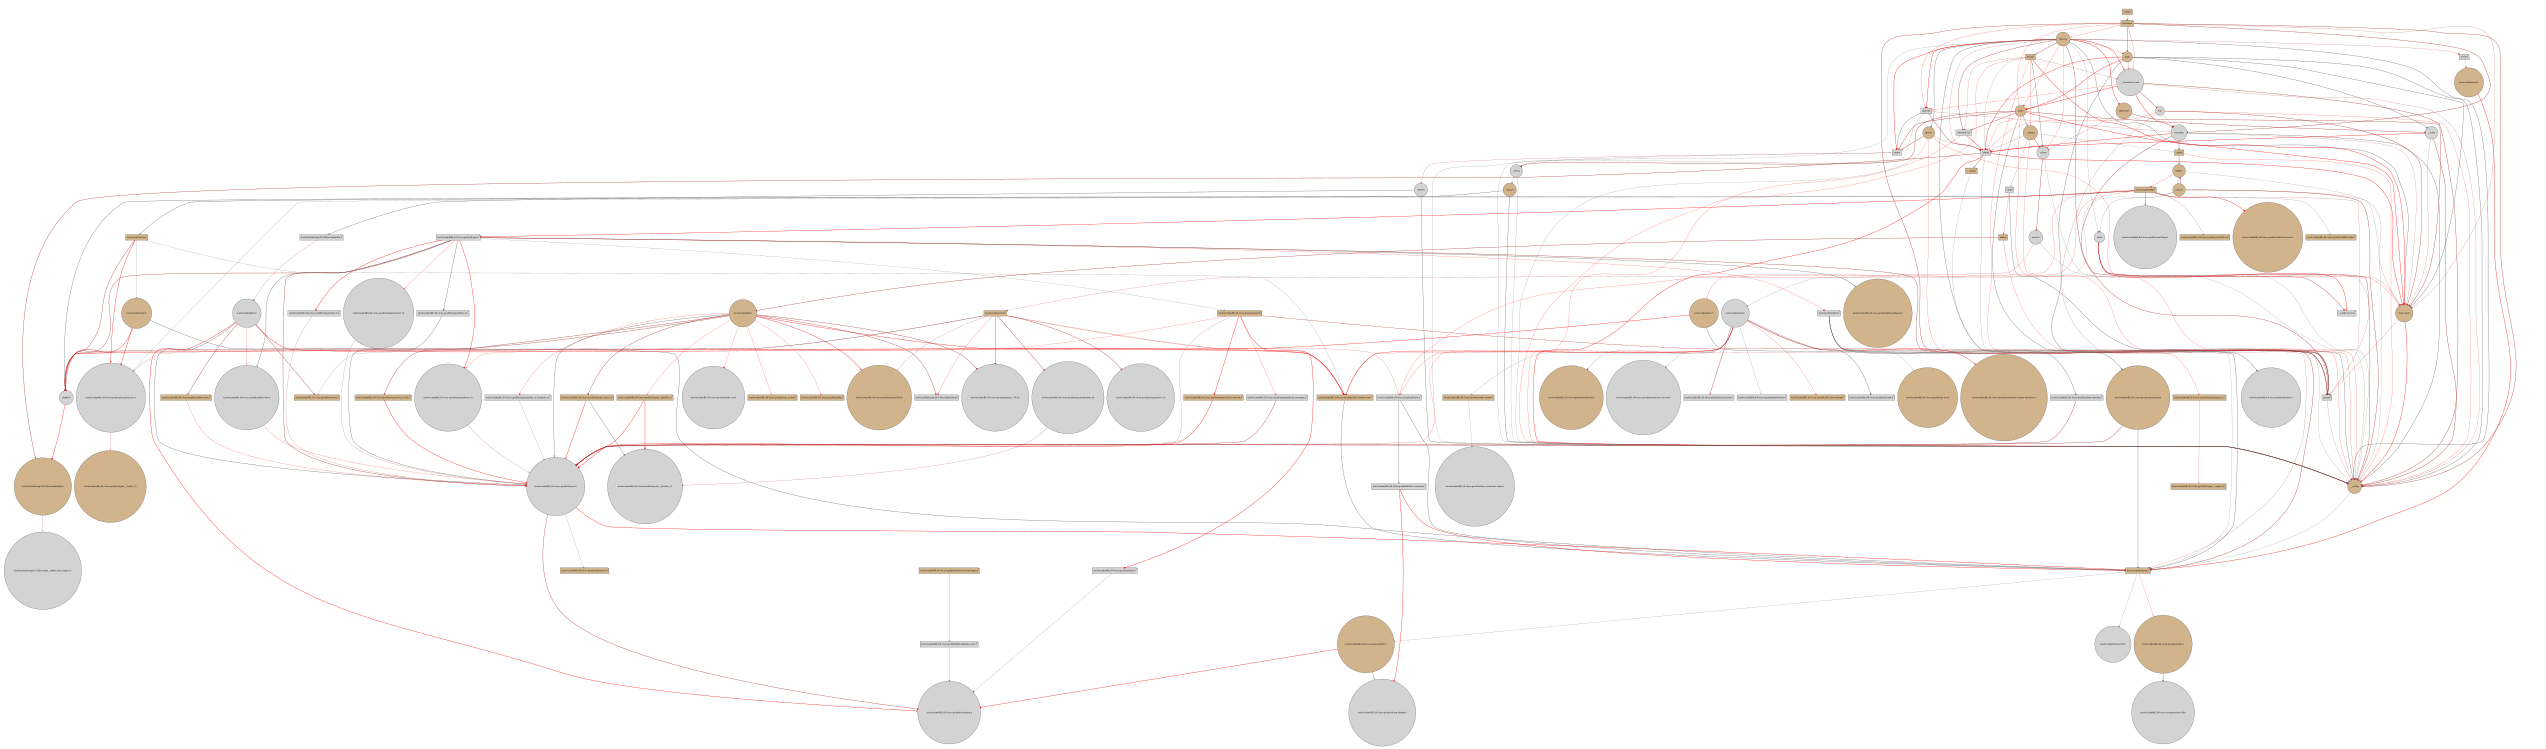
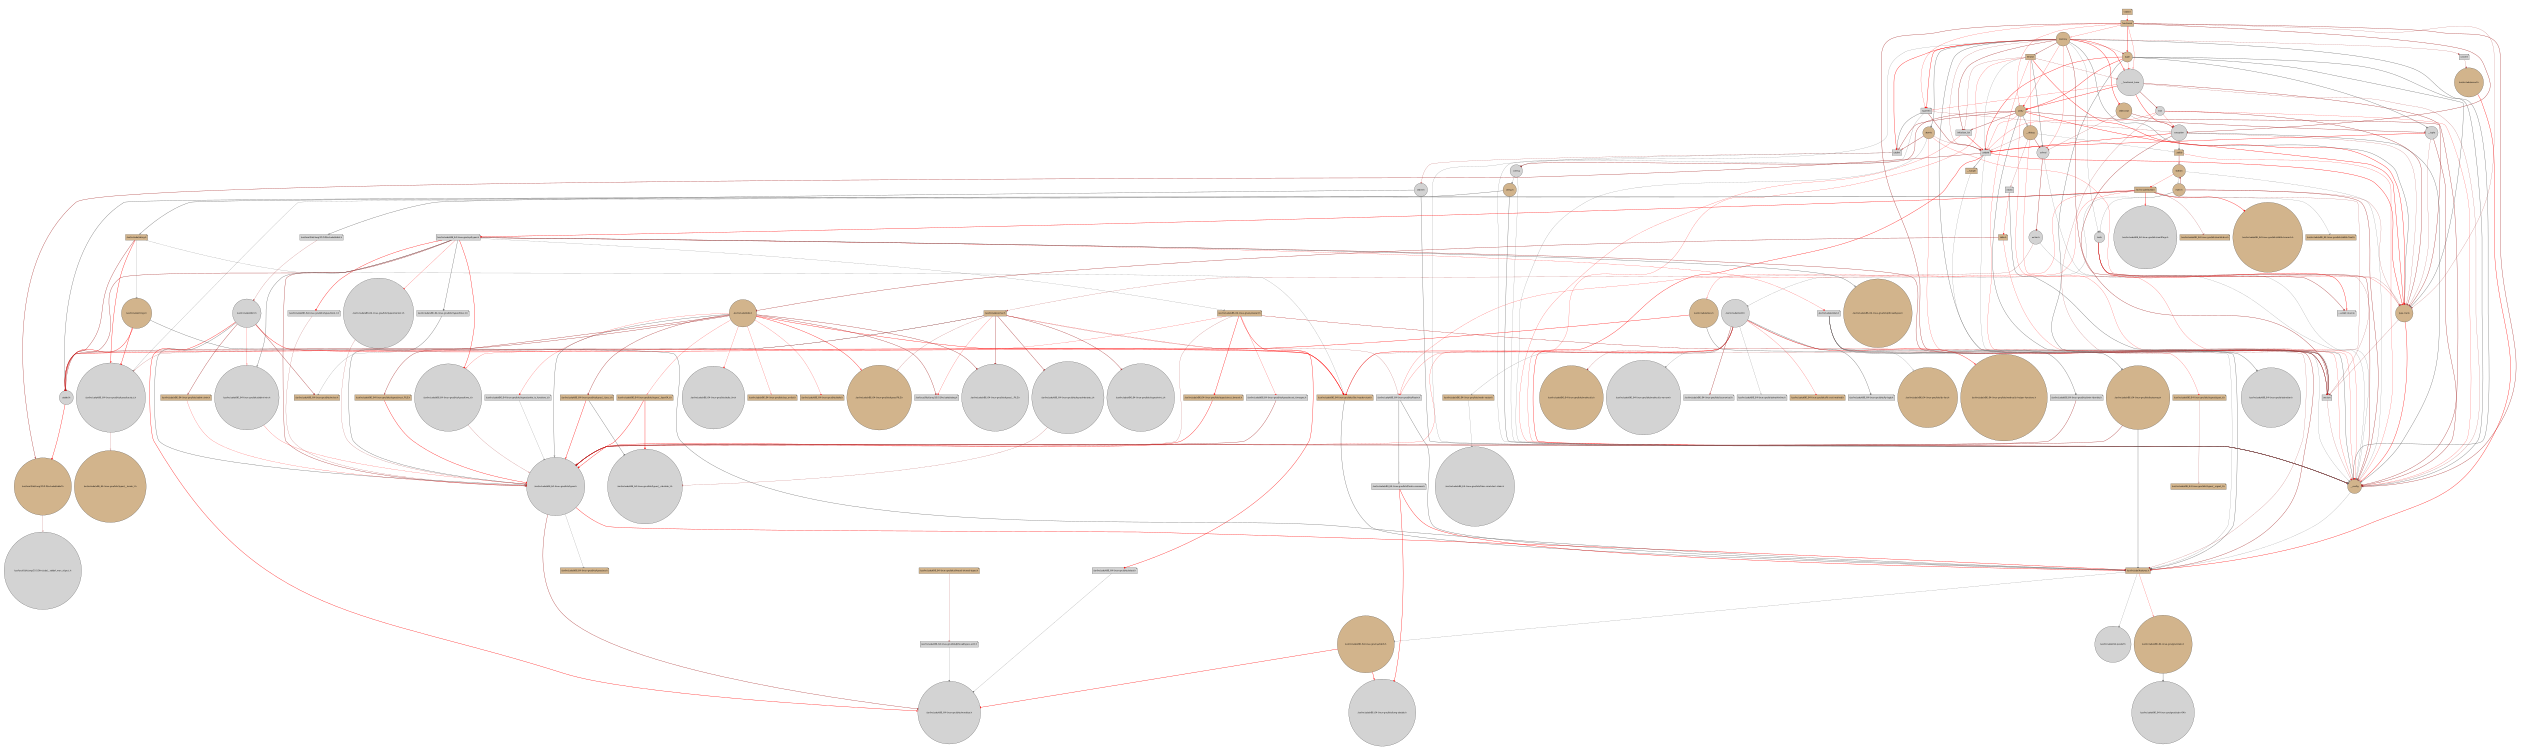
(1373, 675) -> (1373, 675)
